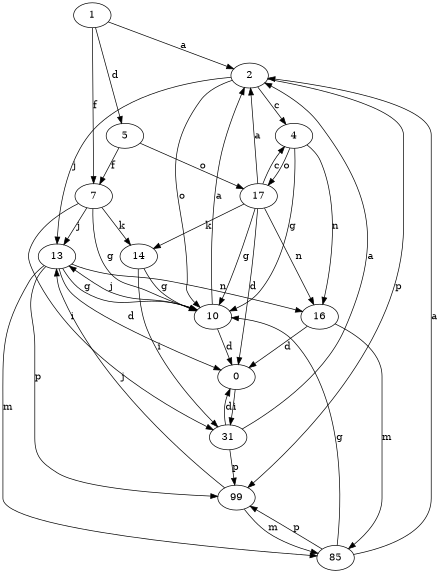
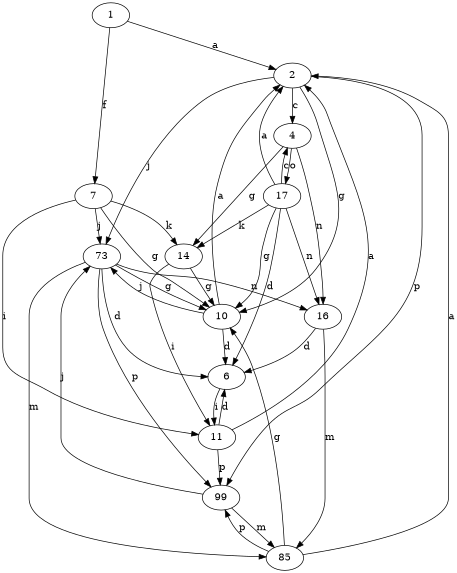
(125, 136) -> none
(182, 196) -> (342, 196)
(286, 237) -> (241, 193)
(57, 256) -> (102, 256)
(236, 377) -> (227, 377)
(228, 437) -> (217, 437)
